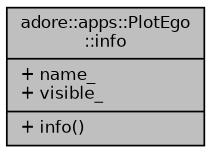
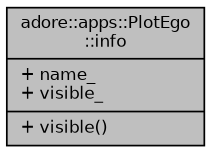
(53, 128) -> (65, 128)
